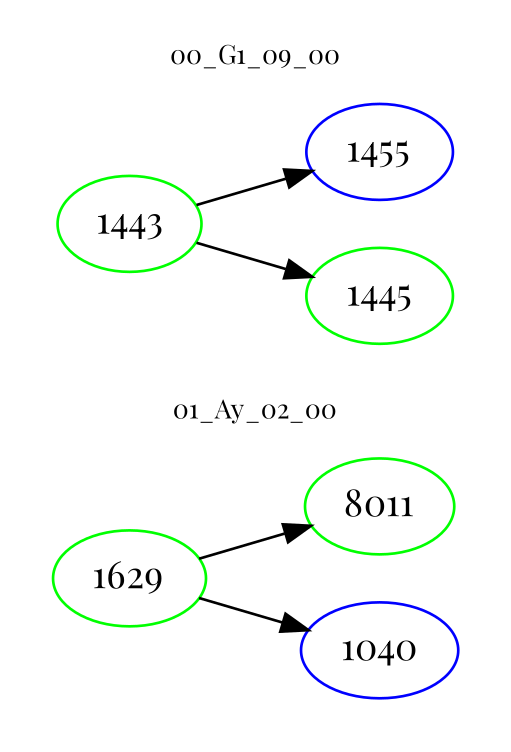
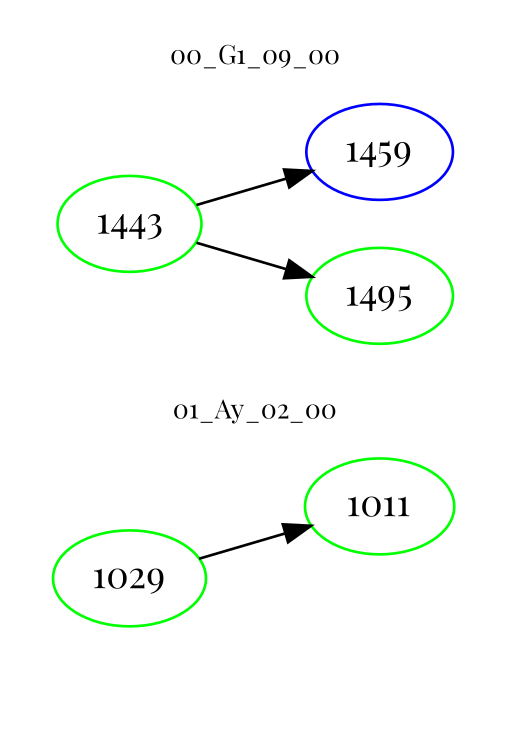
(380, 152) -> (380, 152)
(380, 296) -> (380, 296)
(380, 506) -> (380, 506)
(130, 578) -> (130, 578)
(380, 650) -> none
